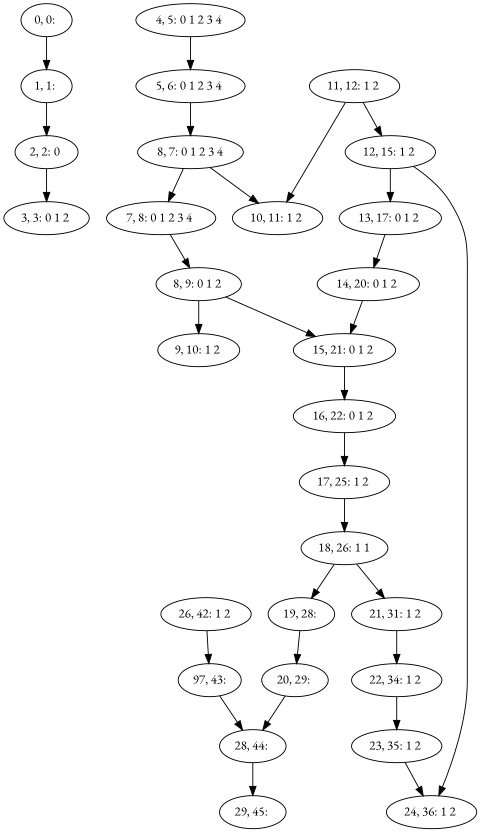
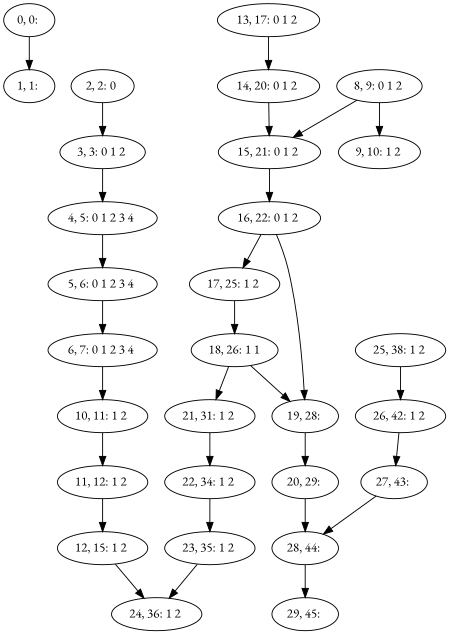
(47, 115) -> none
(318, 148) -> (103, 445)
(190, 152) -> (103, 350)
none -> (103, 181)
(390, 181) -> none
(161, 218) -> none
none -> (296, 311)
none -> (401, 350)
(210, 680) -> (394, 482)
